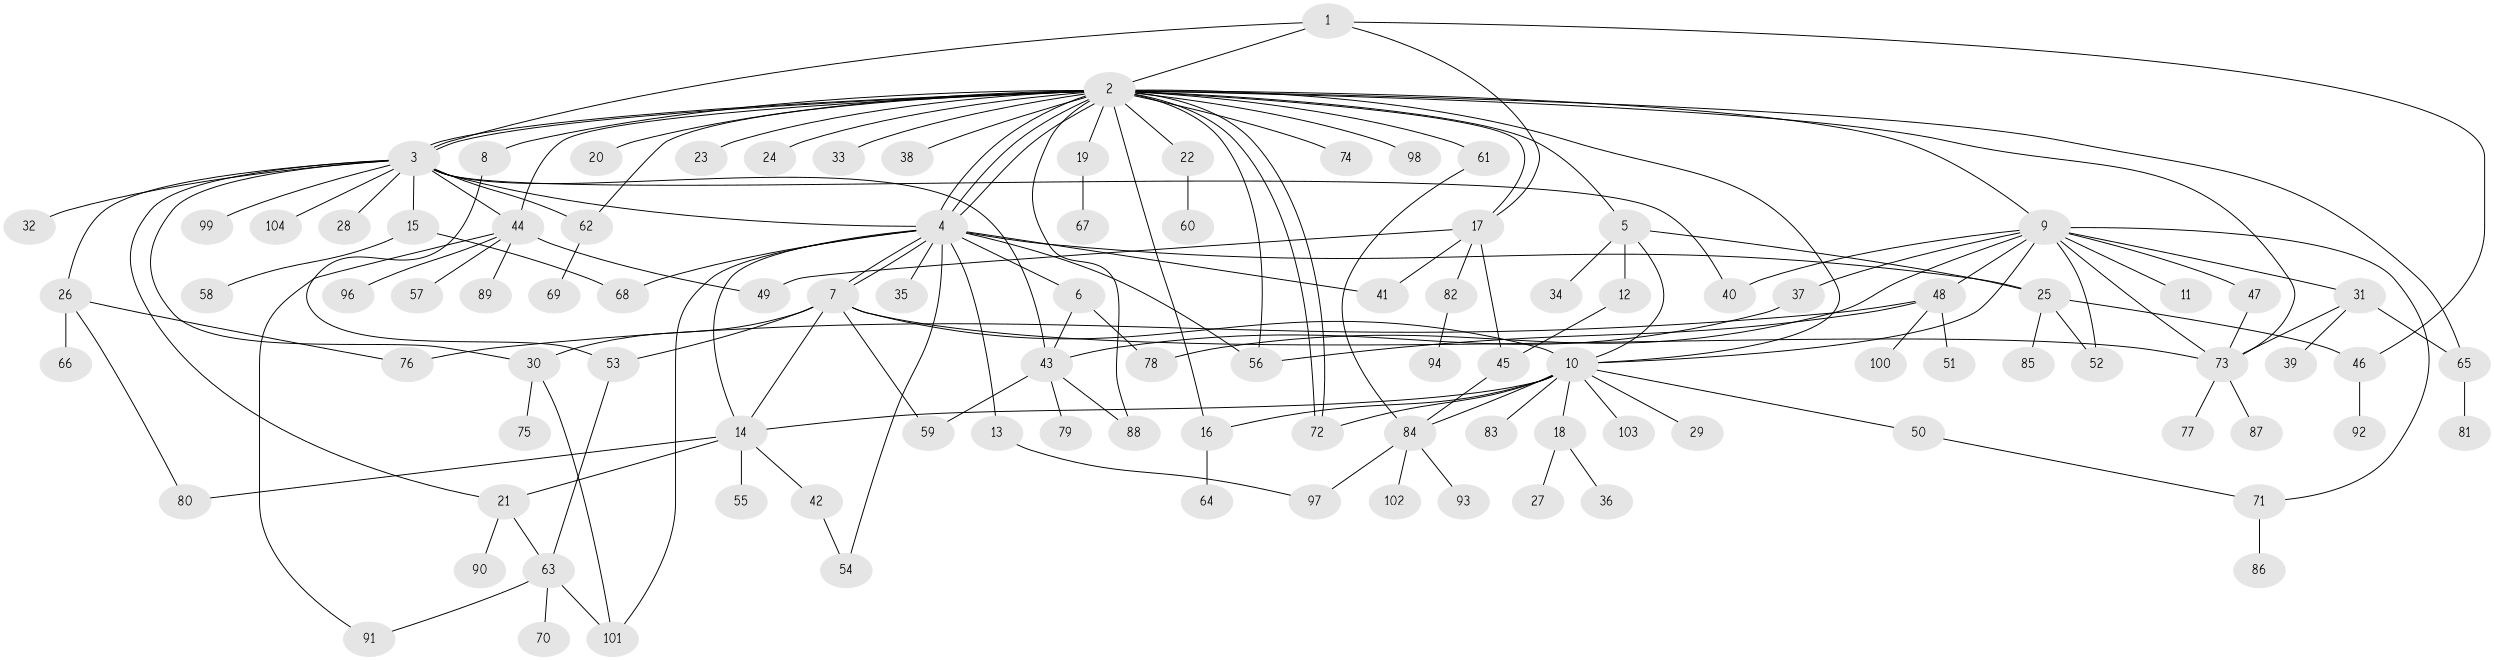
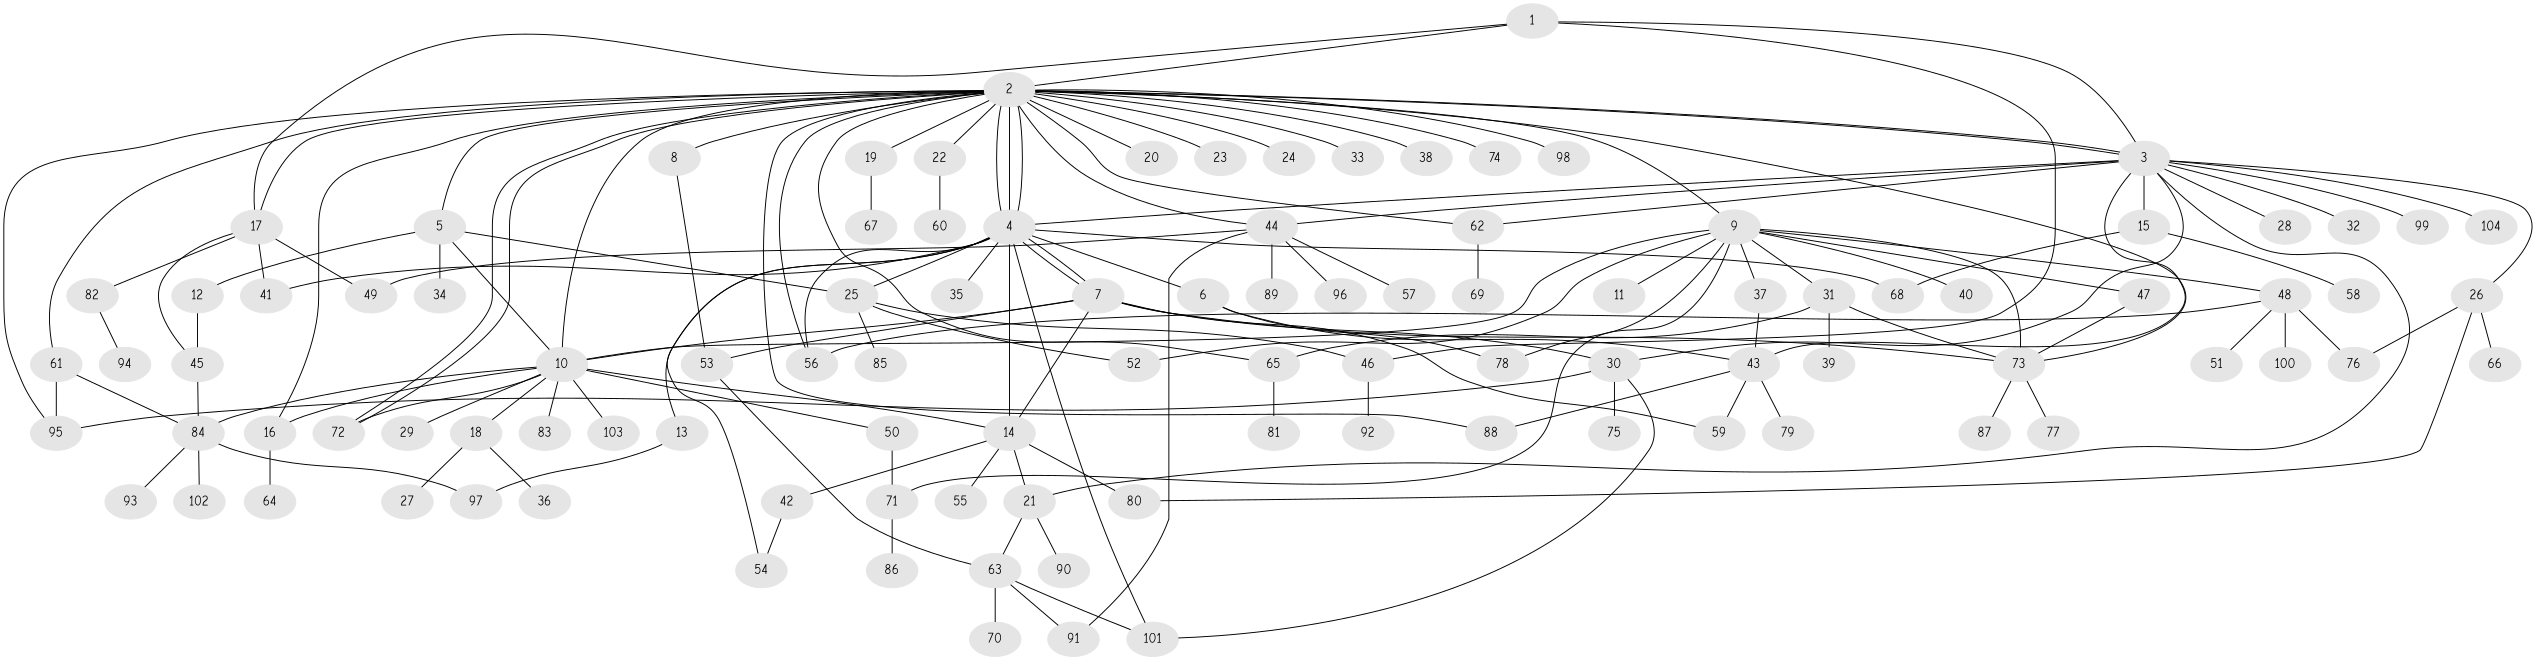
(1094, 182) -> none
none -> (56, 433)
